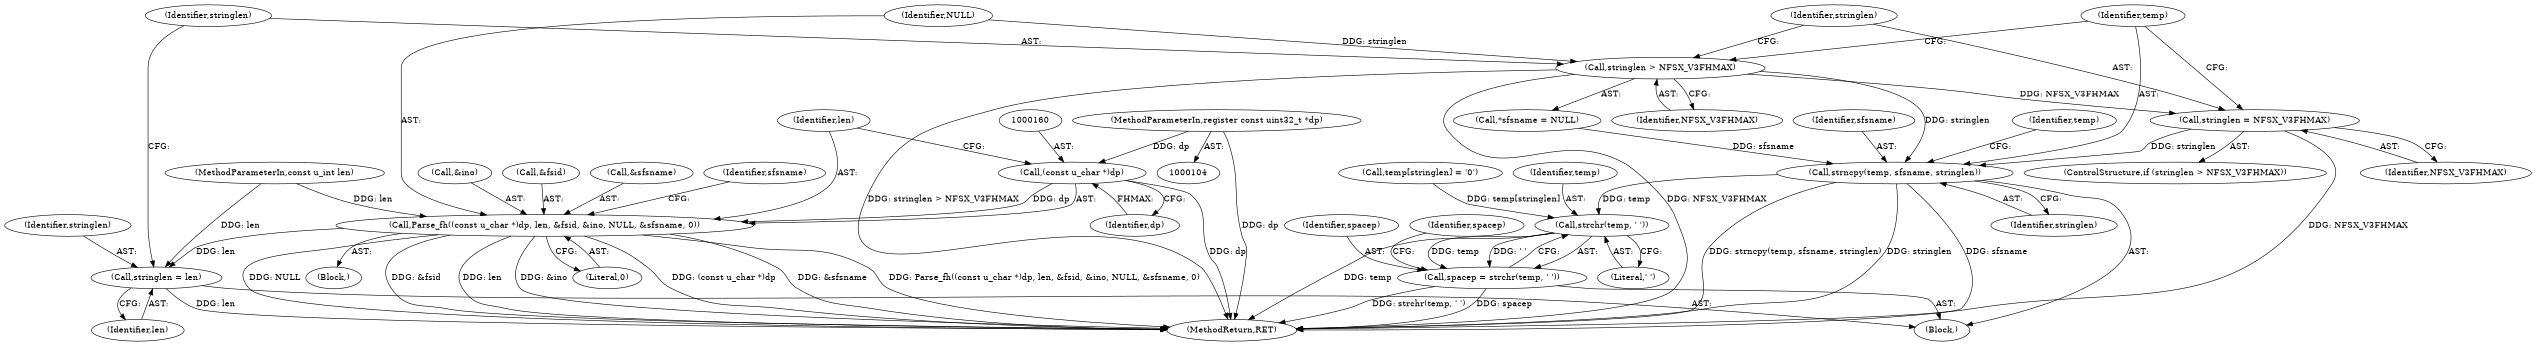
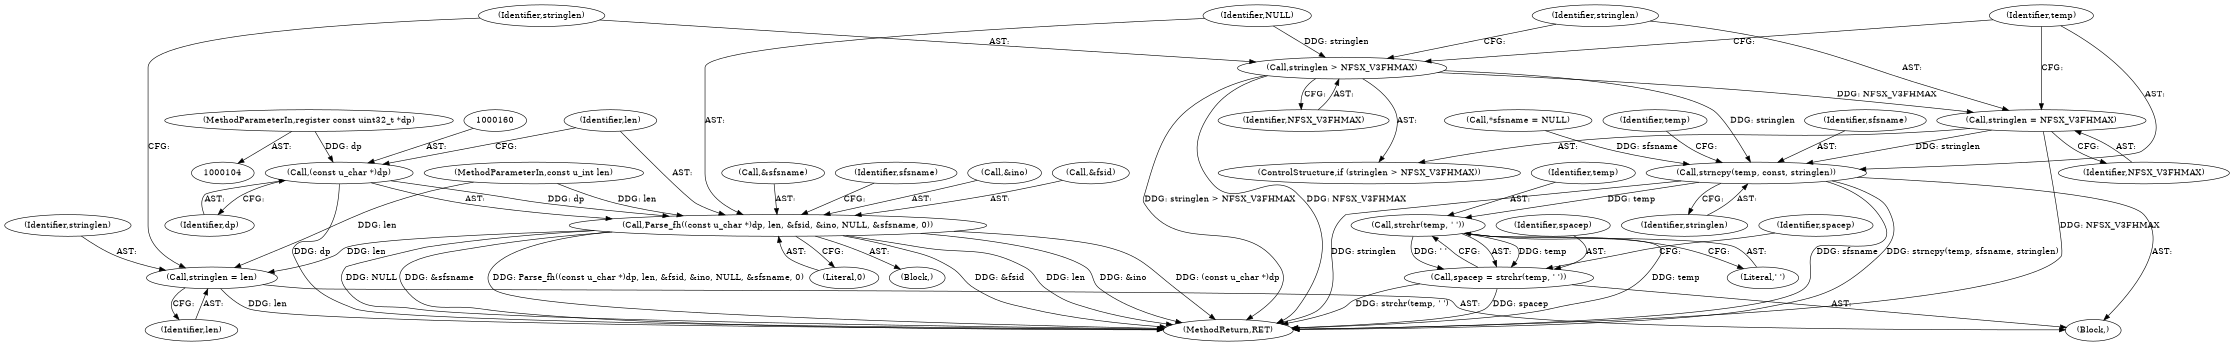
(1596, 93) -> (1396, 113)
(1421, 173) -> none
(1895, 173) -> (1756, 173)
(1137, 199) -> (216, 199)
(1239, 222) -> none
